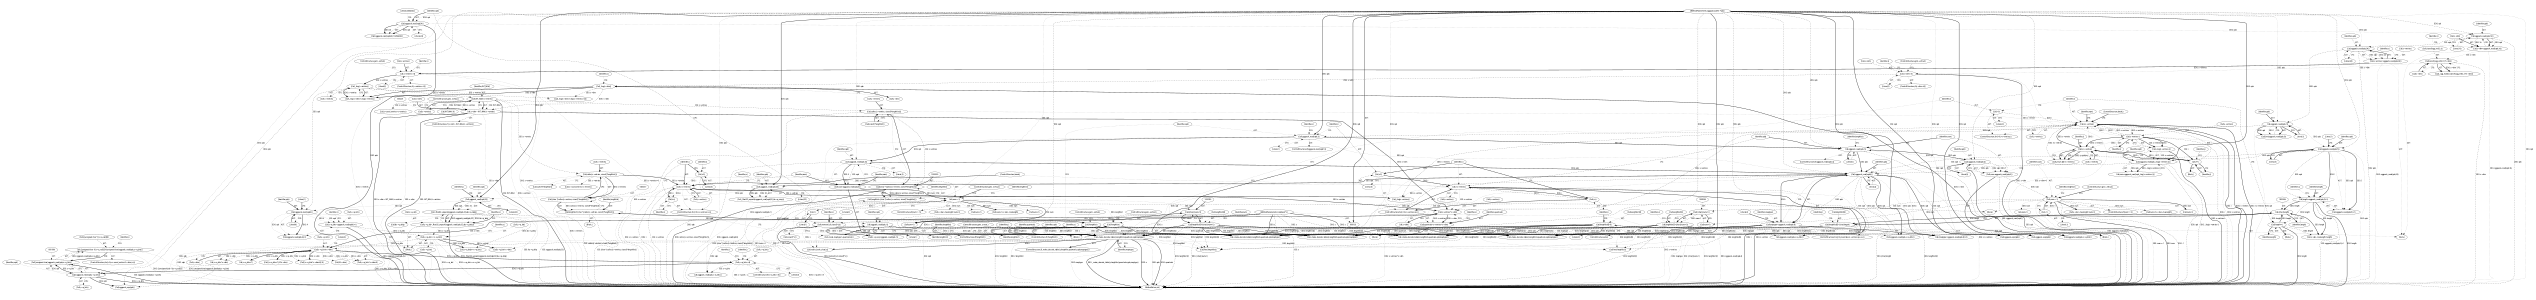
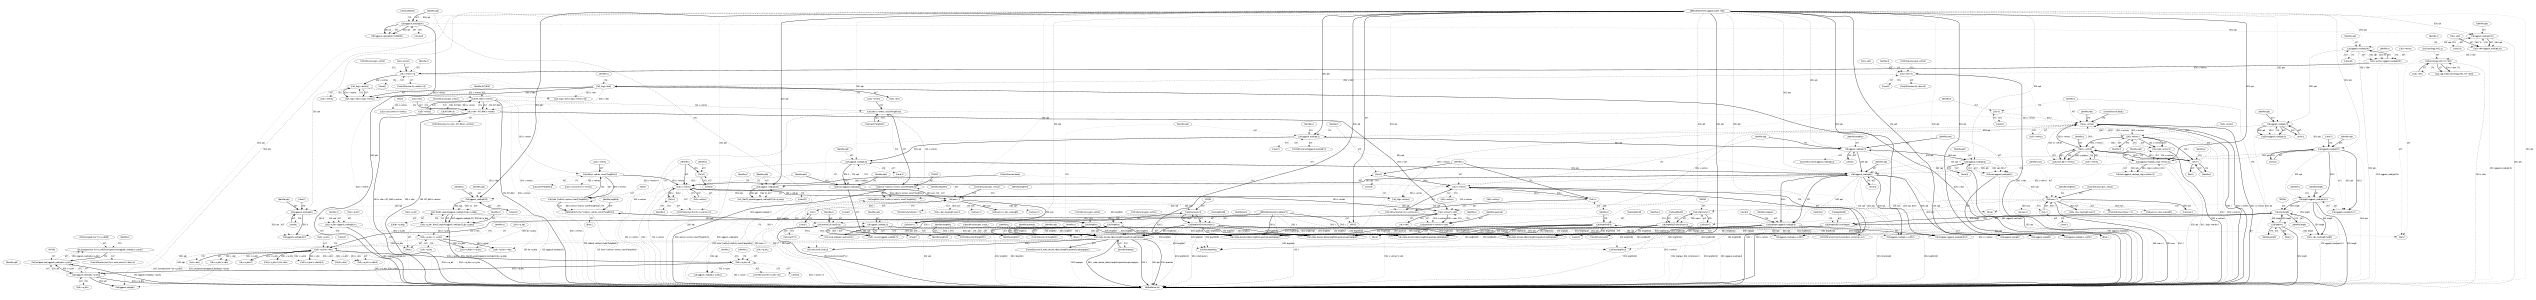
(1996, 137) -> none
none -> (418, 219)
(803, 232) -> (770, 232)
